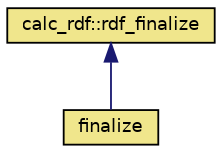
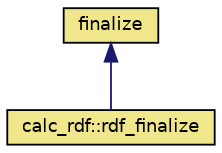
(111, 86) -> (111, 86)
